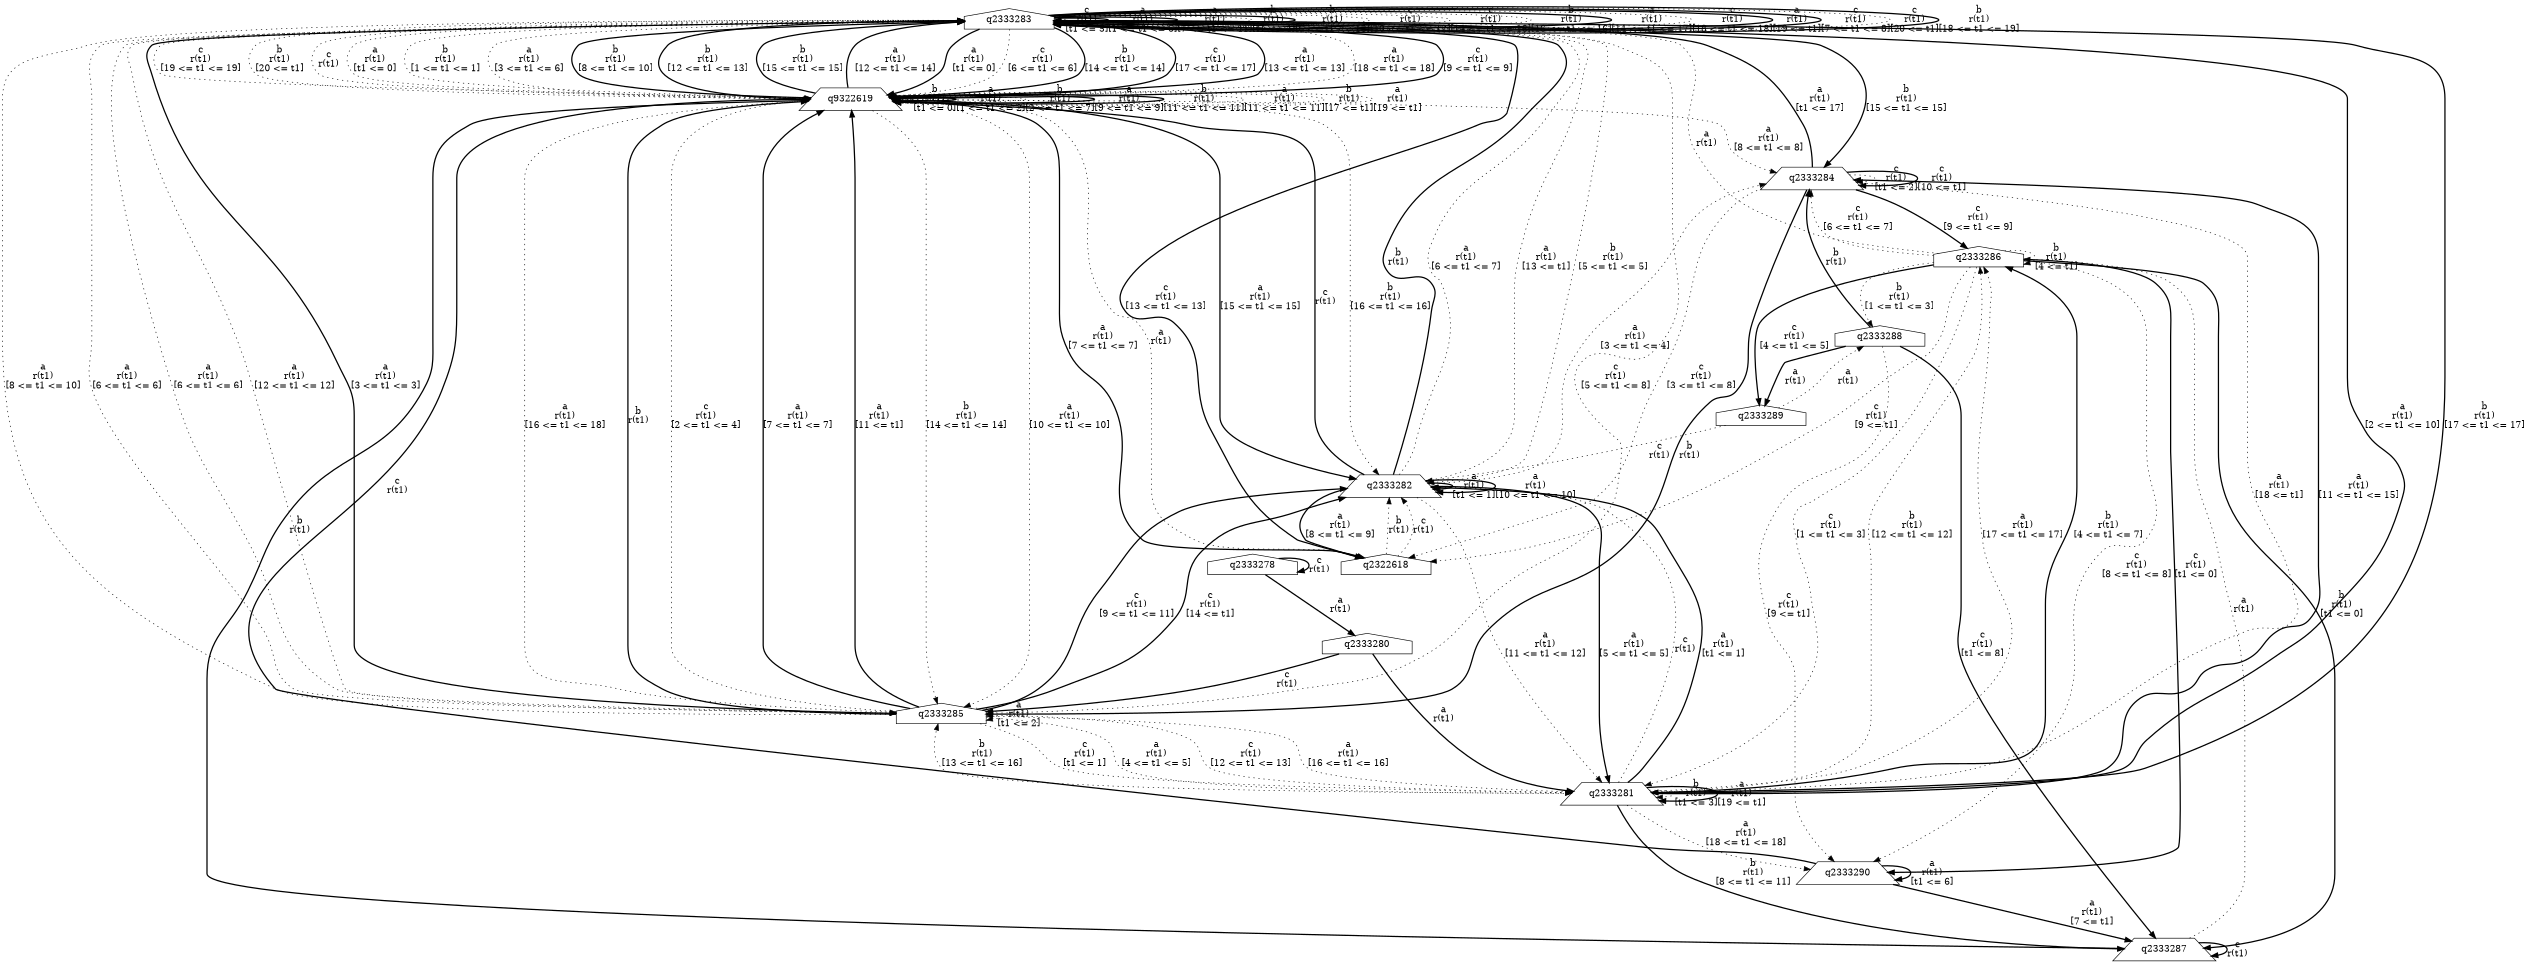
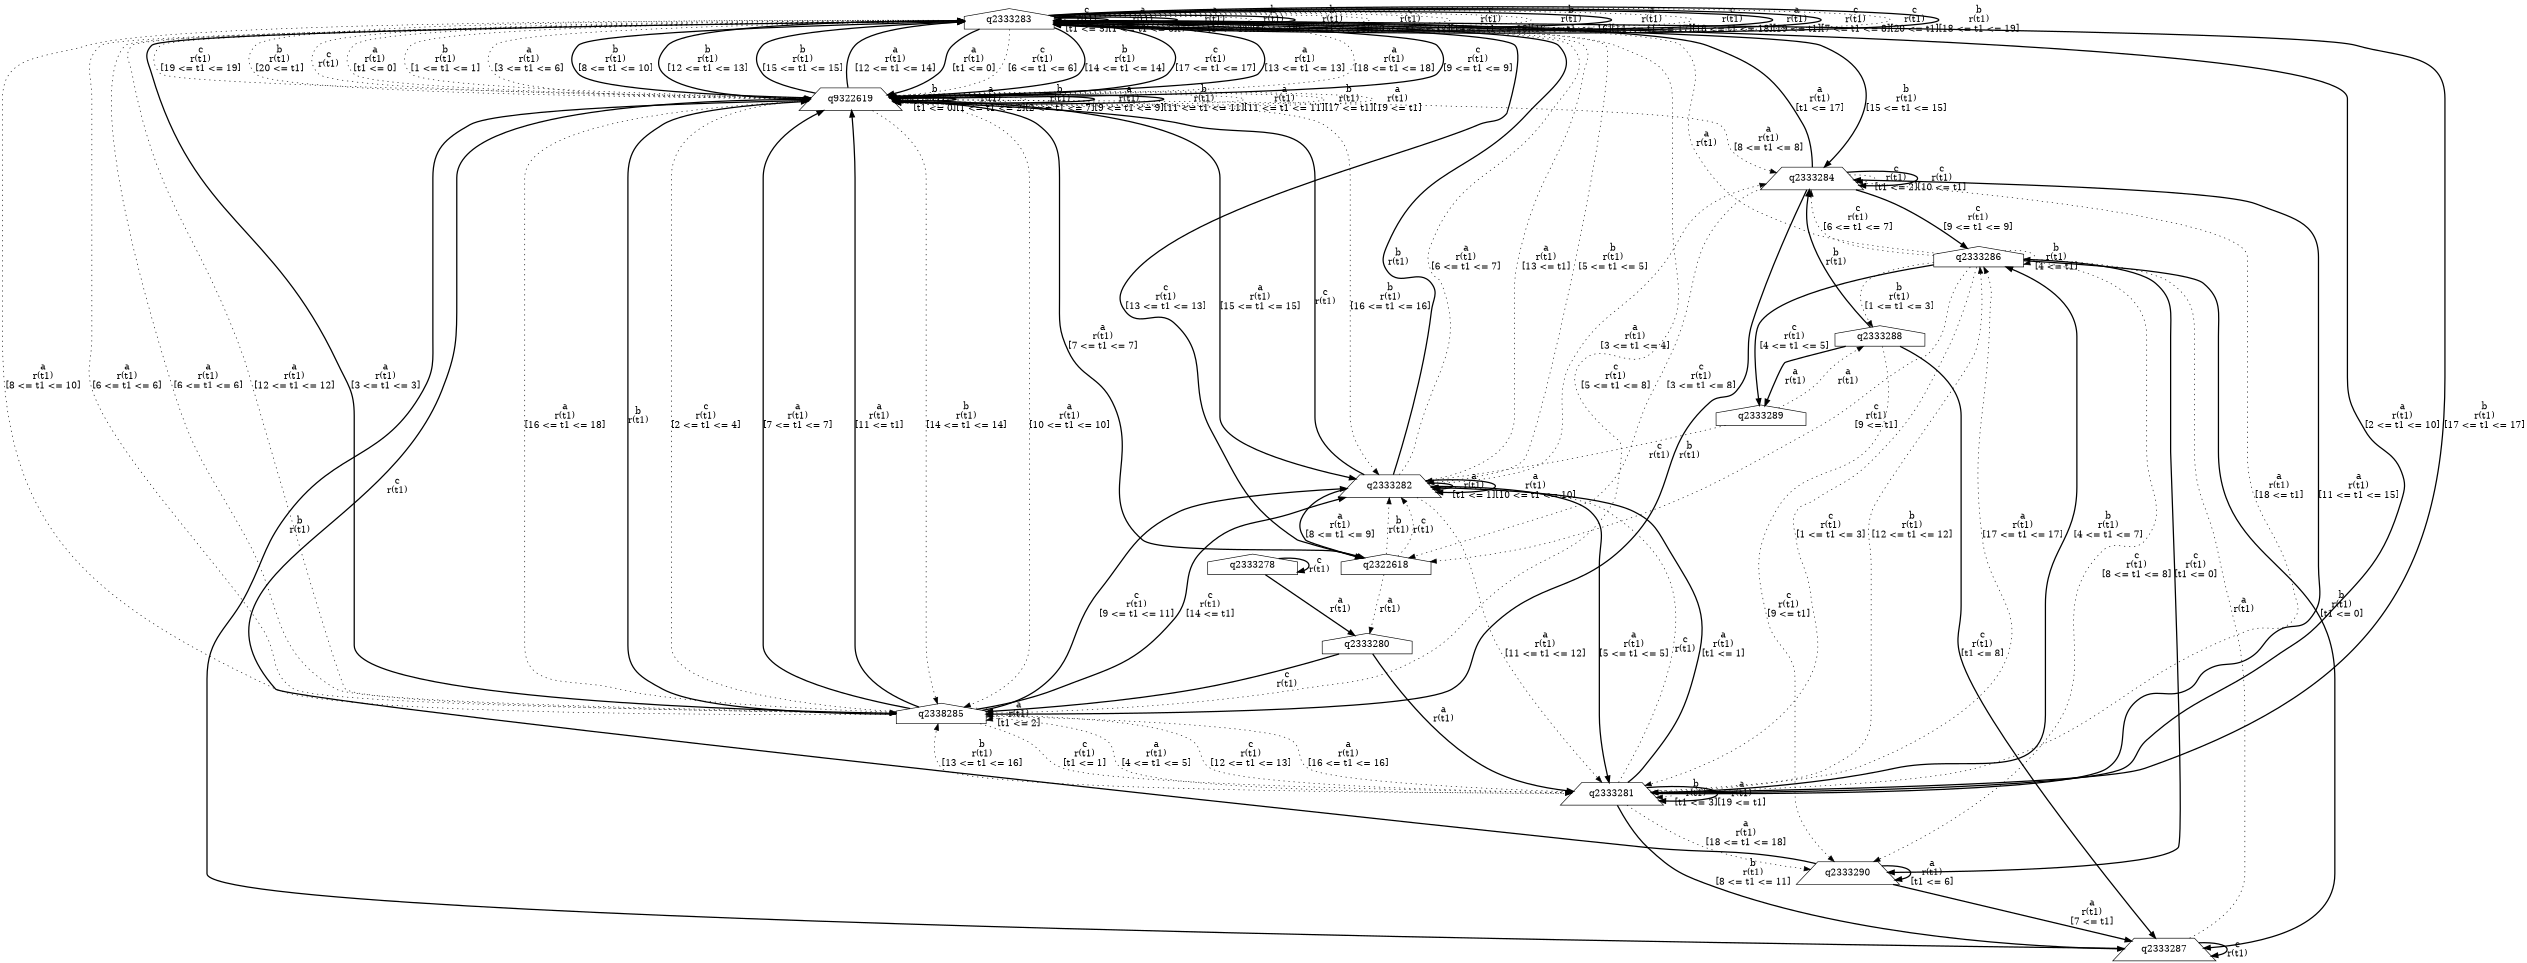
(1143, 331) -> (1378, 601)
(941, 715) -> (941, 715)
